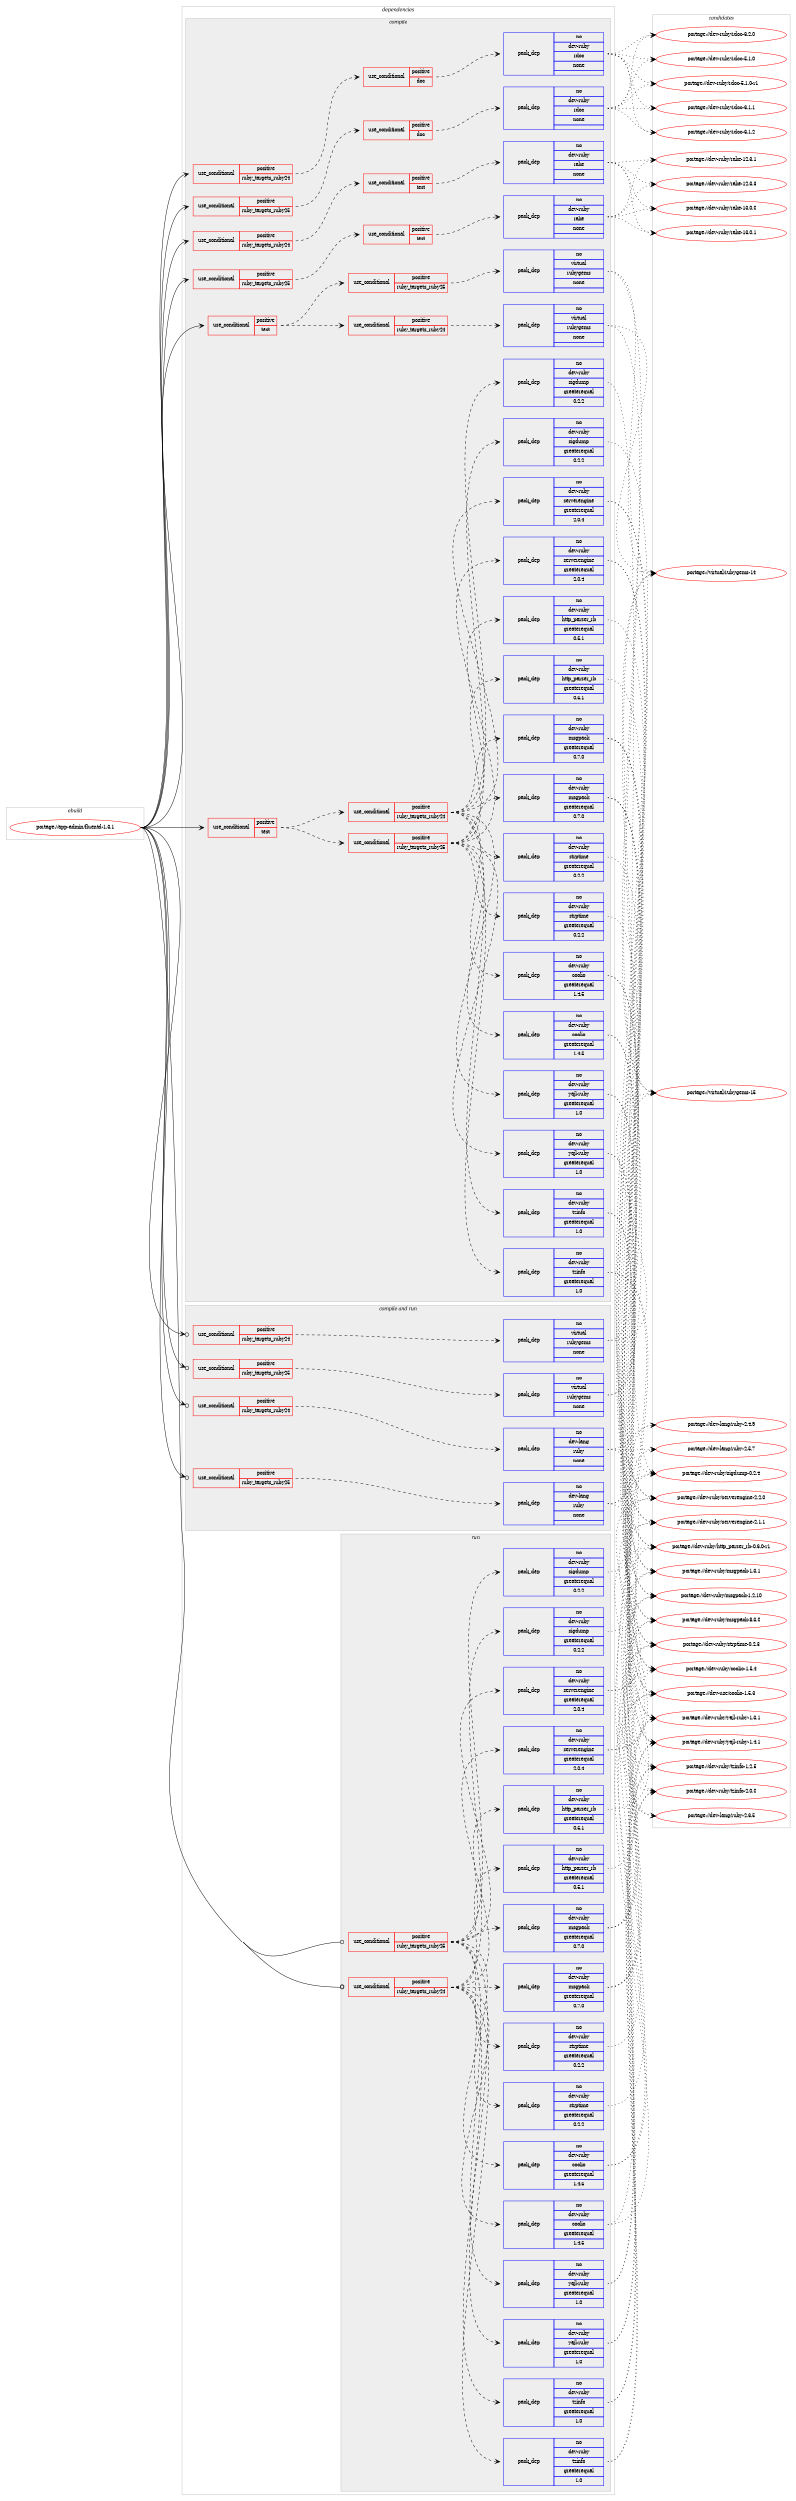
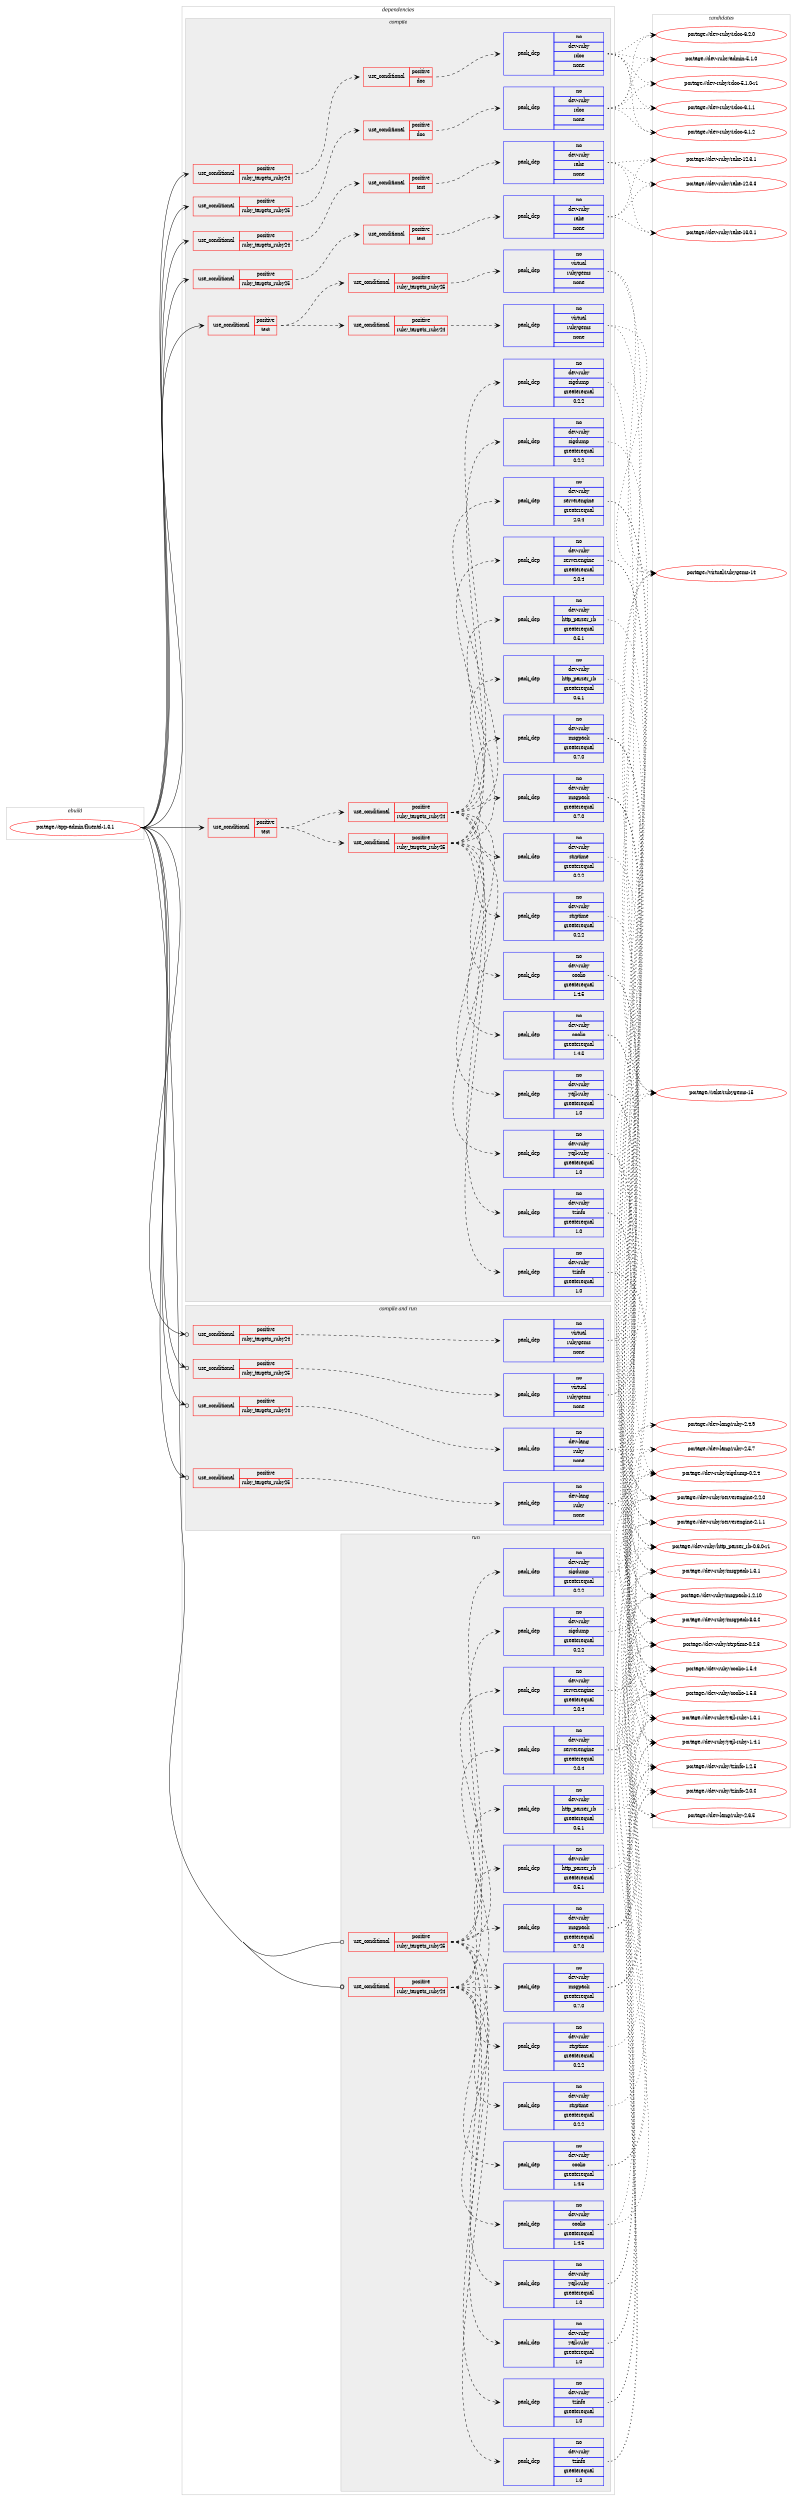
(721, 59) -> (721, 59)
(721, 209) -> none
(721, 1093) -> (721, 1093)
(721, 1694) -> (721, 1694)
